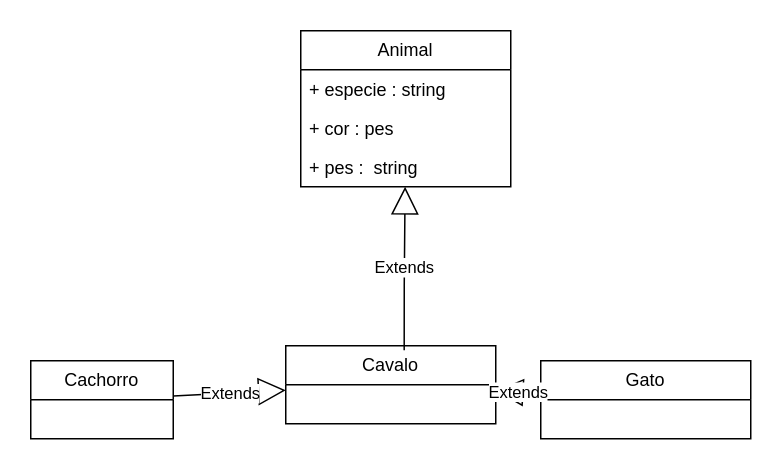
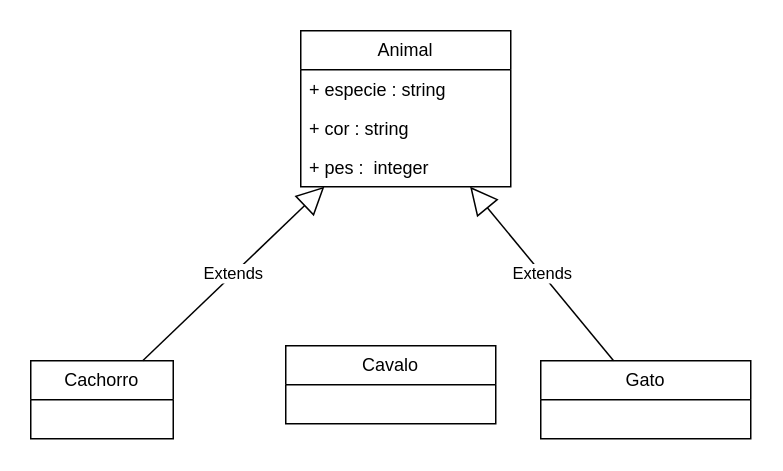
(356, 130) -> (369, 130)
(374, 169) -> (379, 169)
(404, 283) -> none
(530, 393) -> (550, 283)
(217, 394) -> (224, 282)
